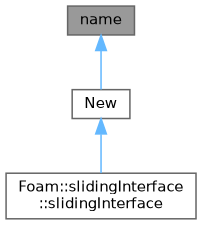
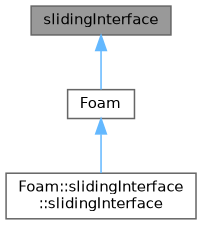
(101, 21) -> (101, 21)
(101, 104) -> (101, 104)
